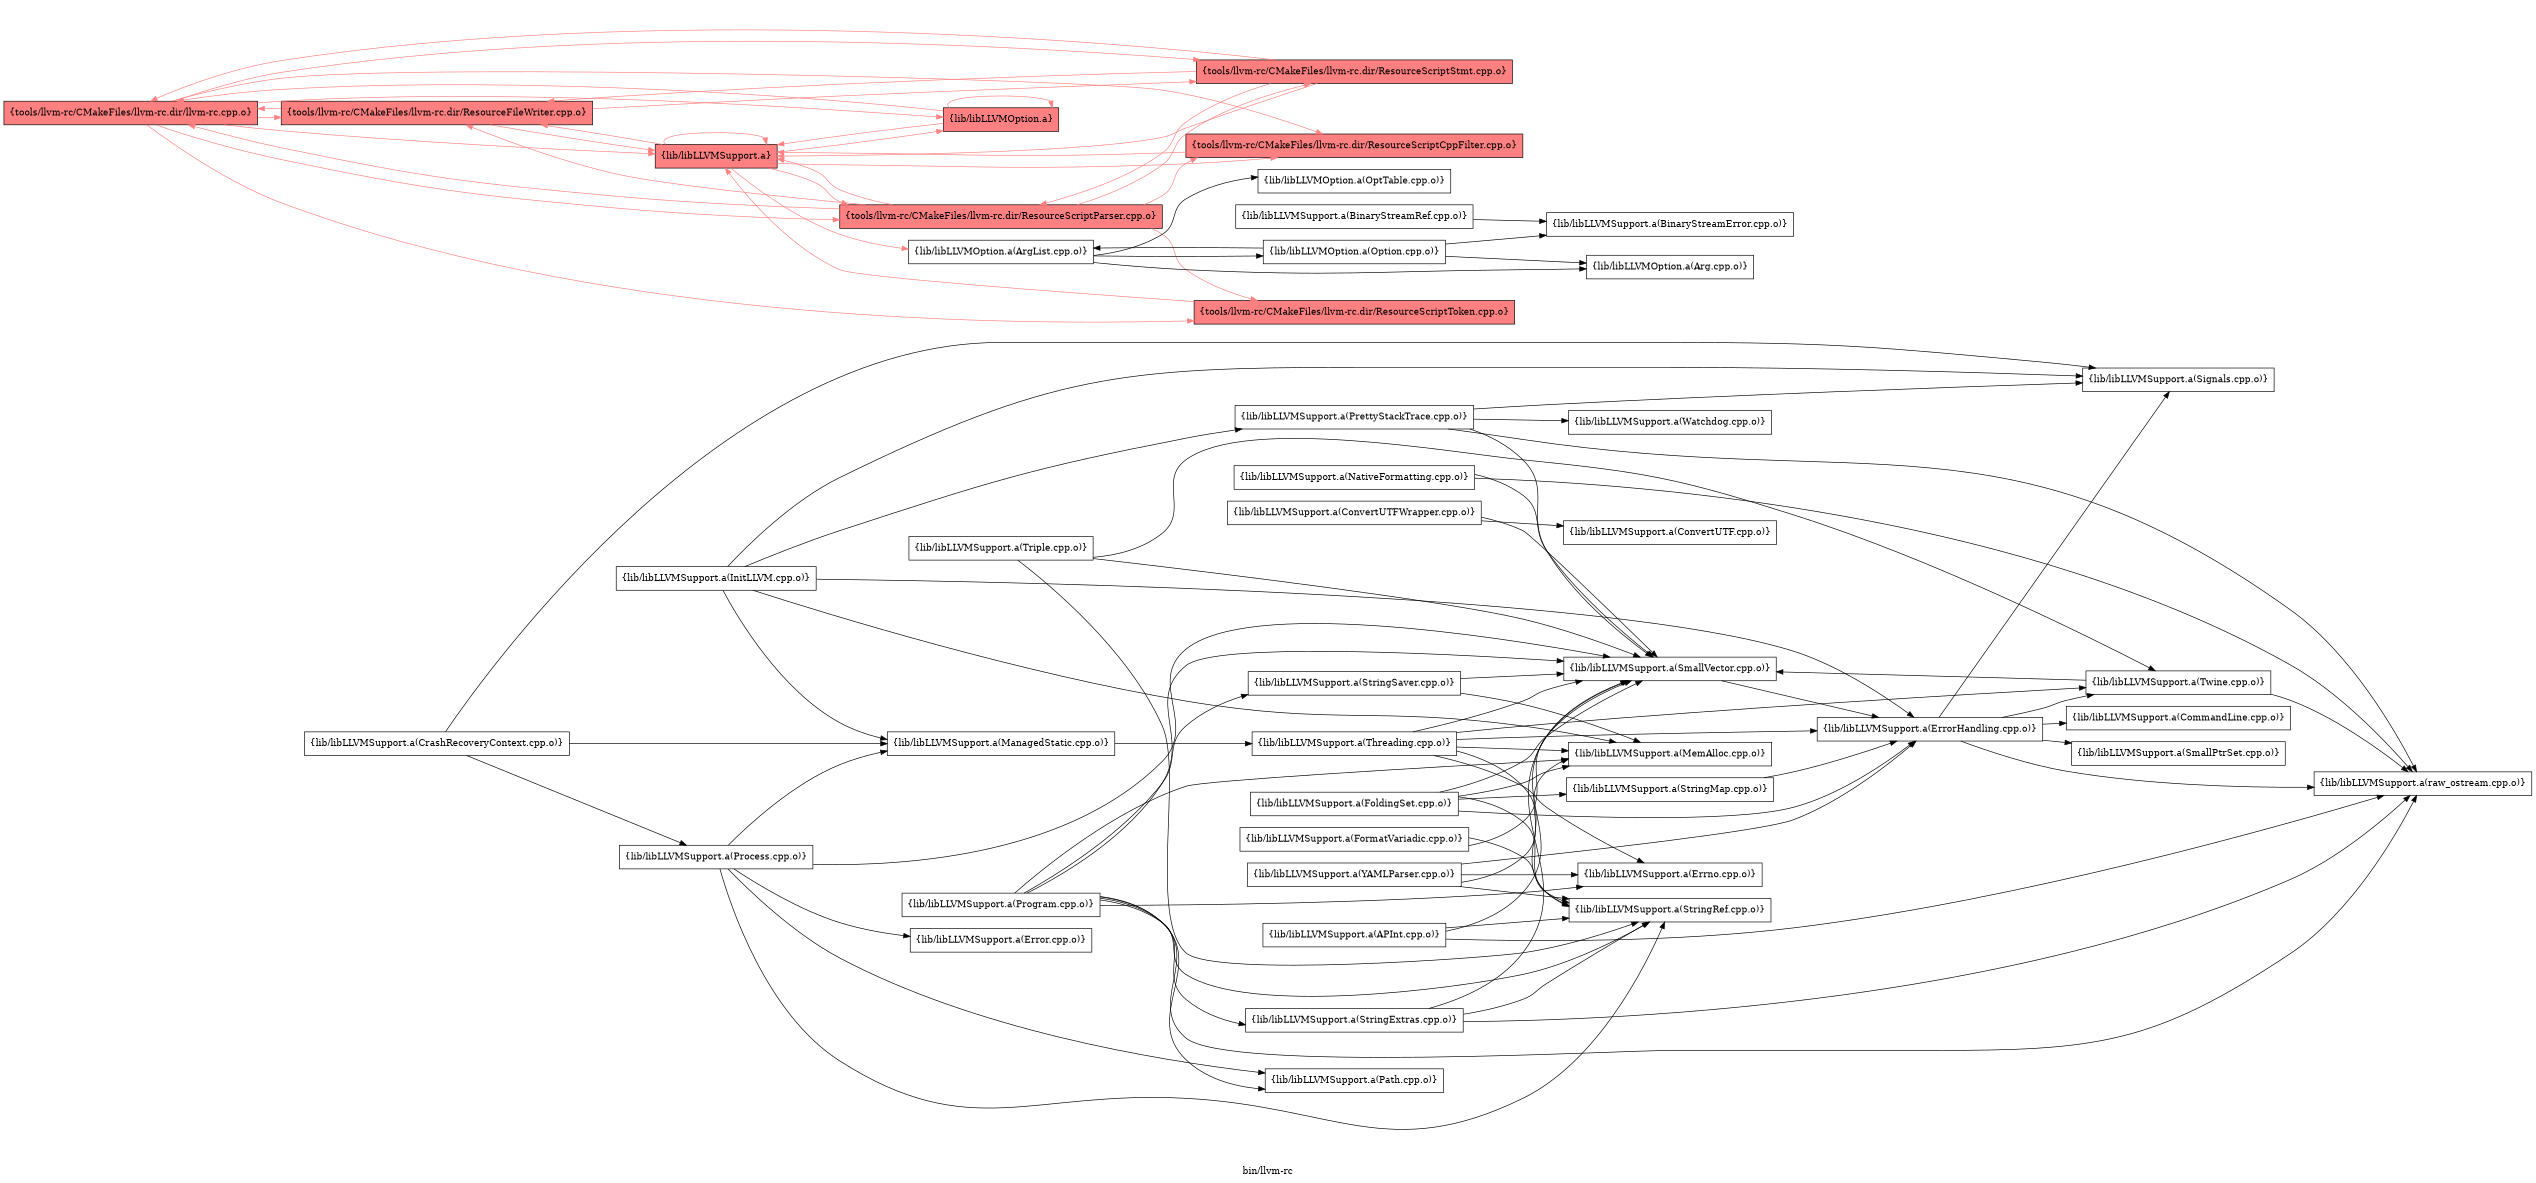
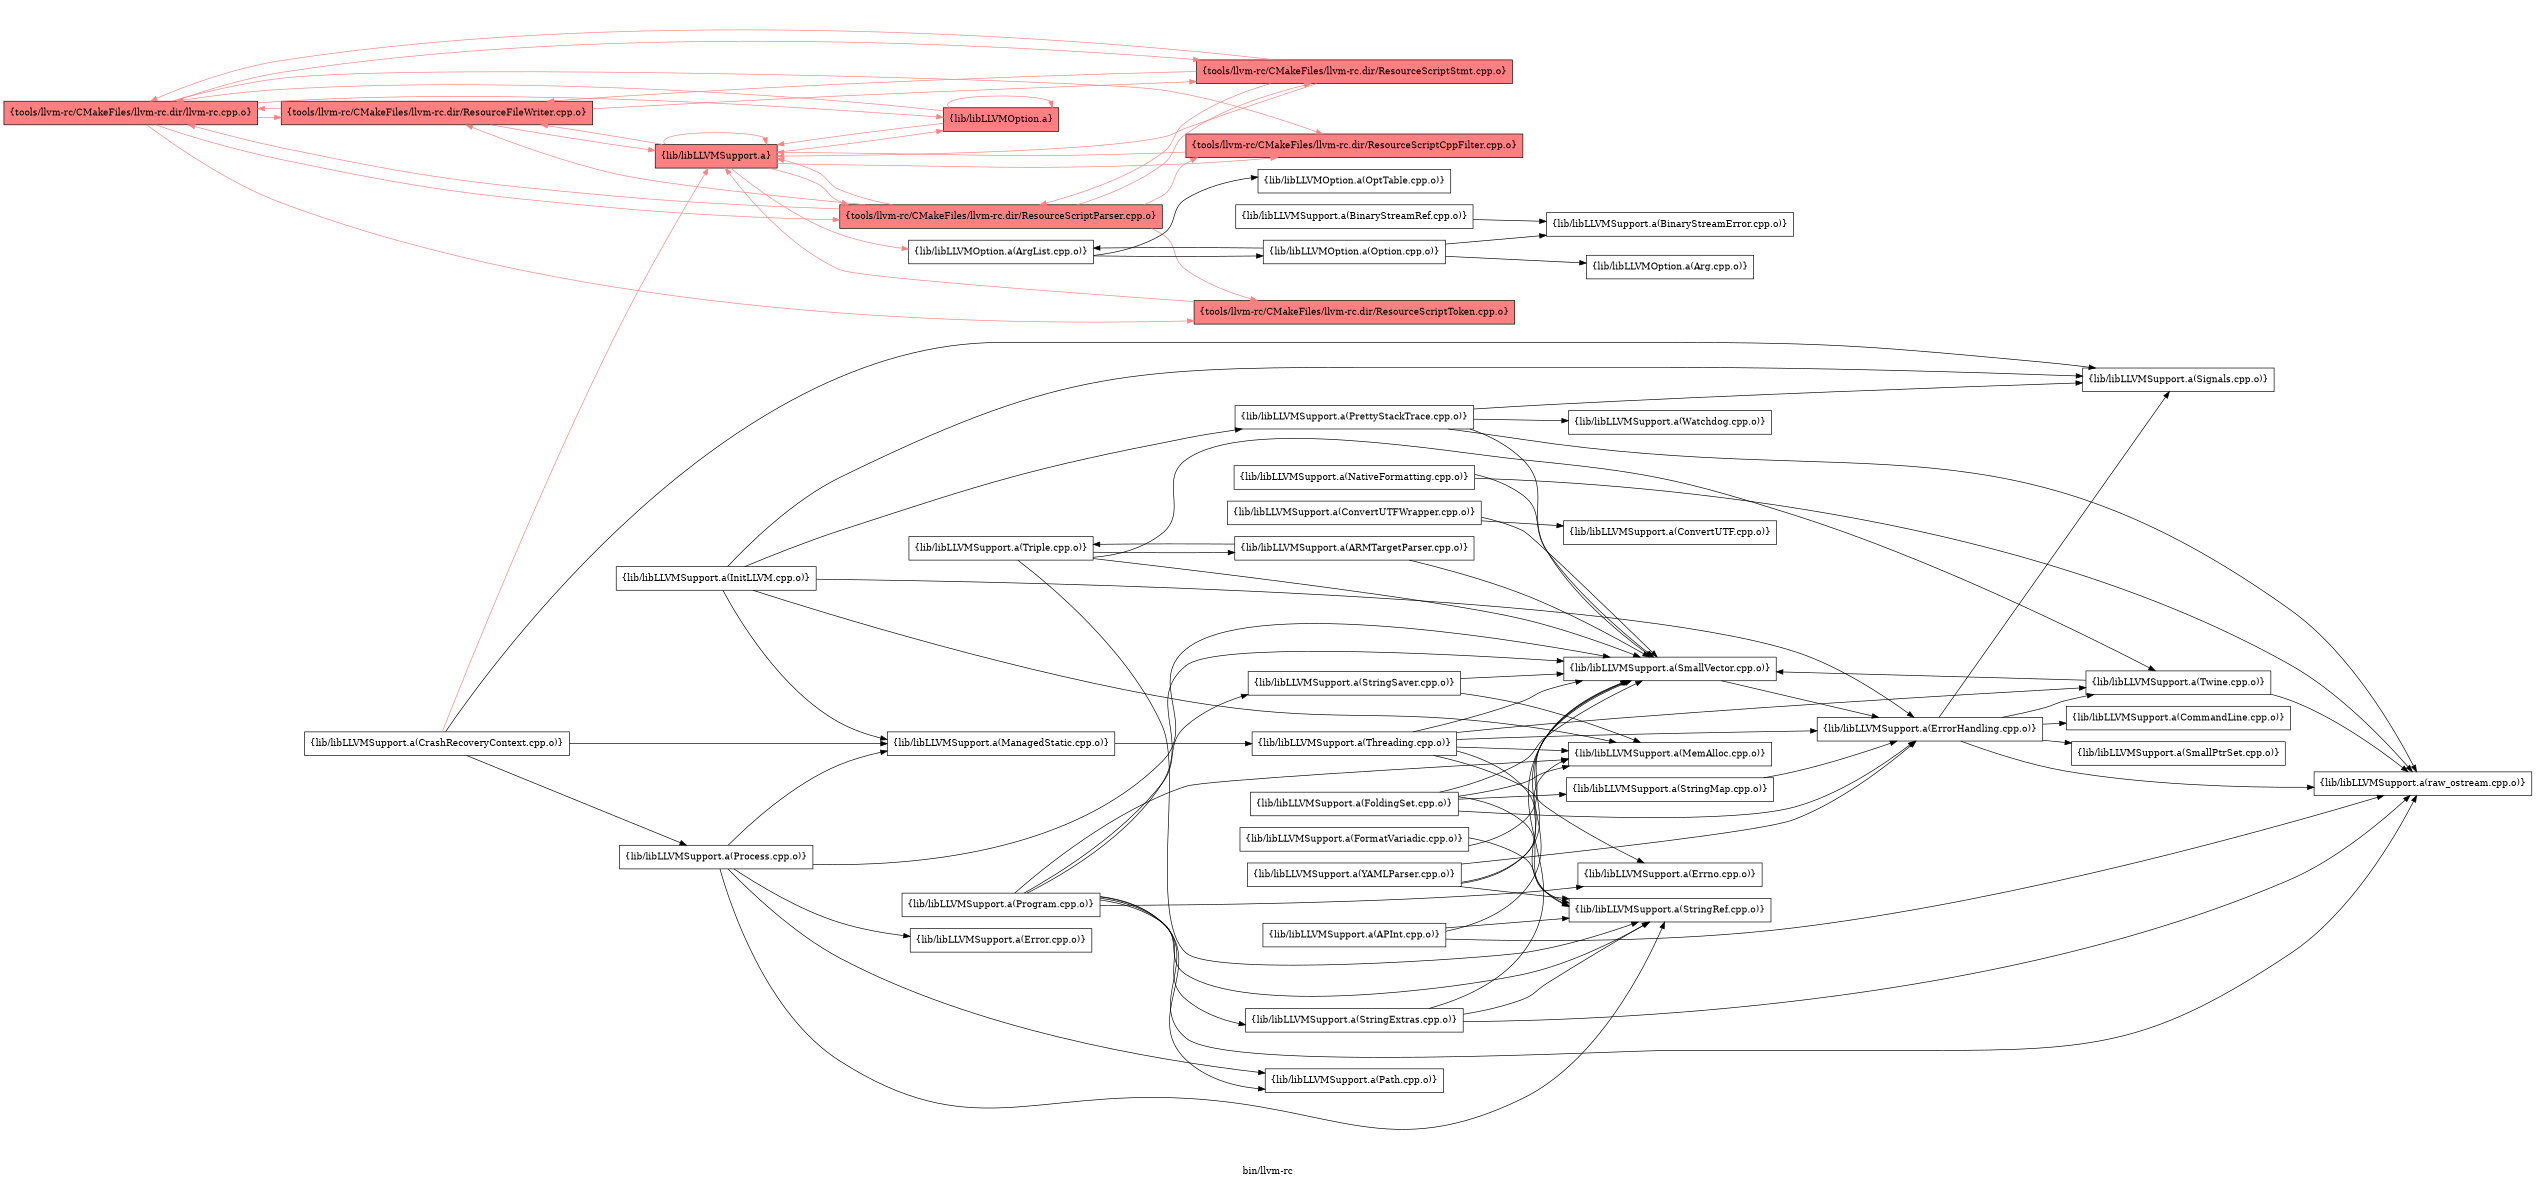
(436, 142) -> (562, 448)
(1336, 273) -> none
none -> (1354, 548)
(1516, 875) -> (1536, 785)
